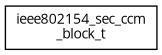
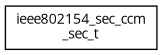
(81, 28) -> (81, 28)
